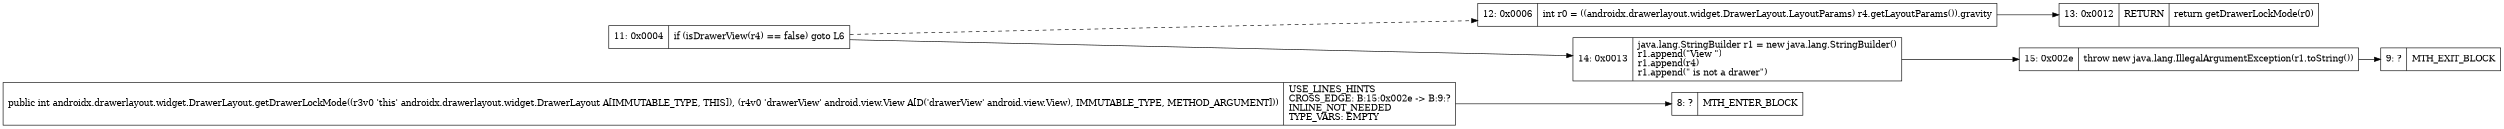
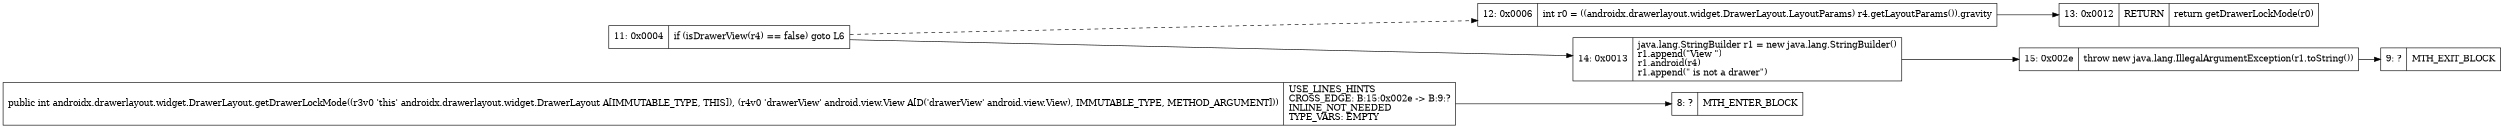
(1669, 64) -> (1669, 64)
